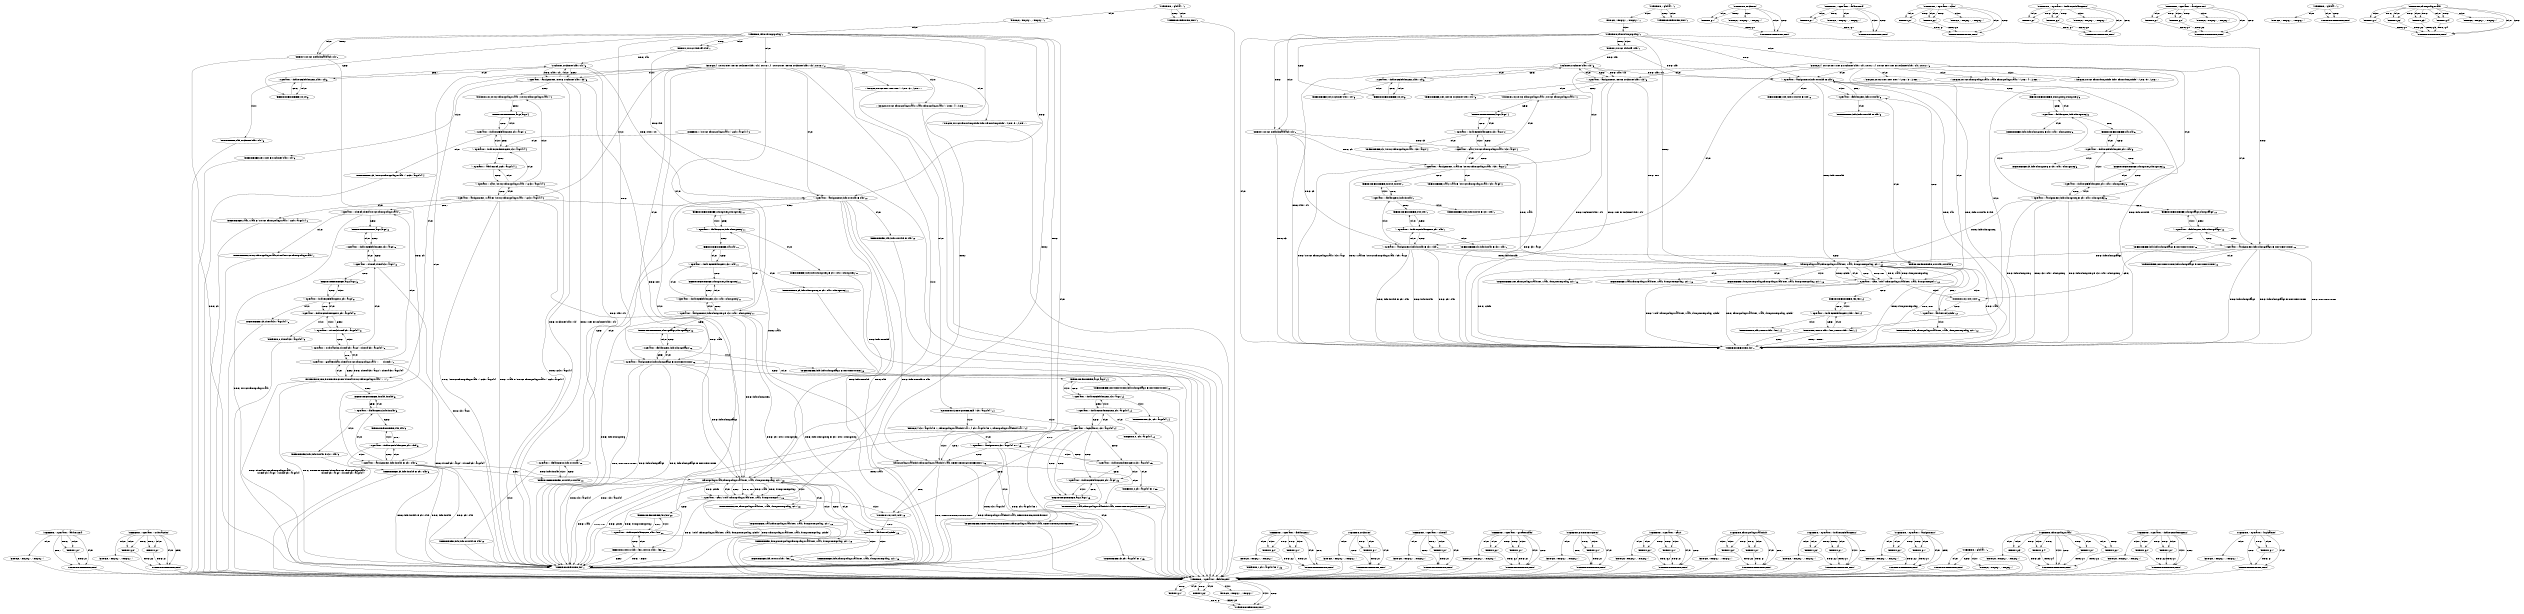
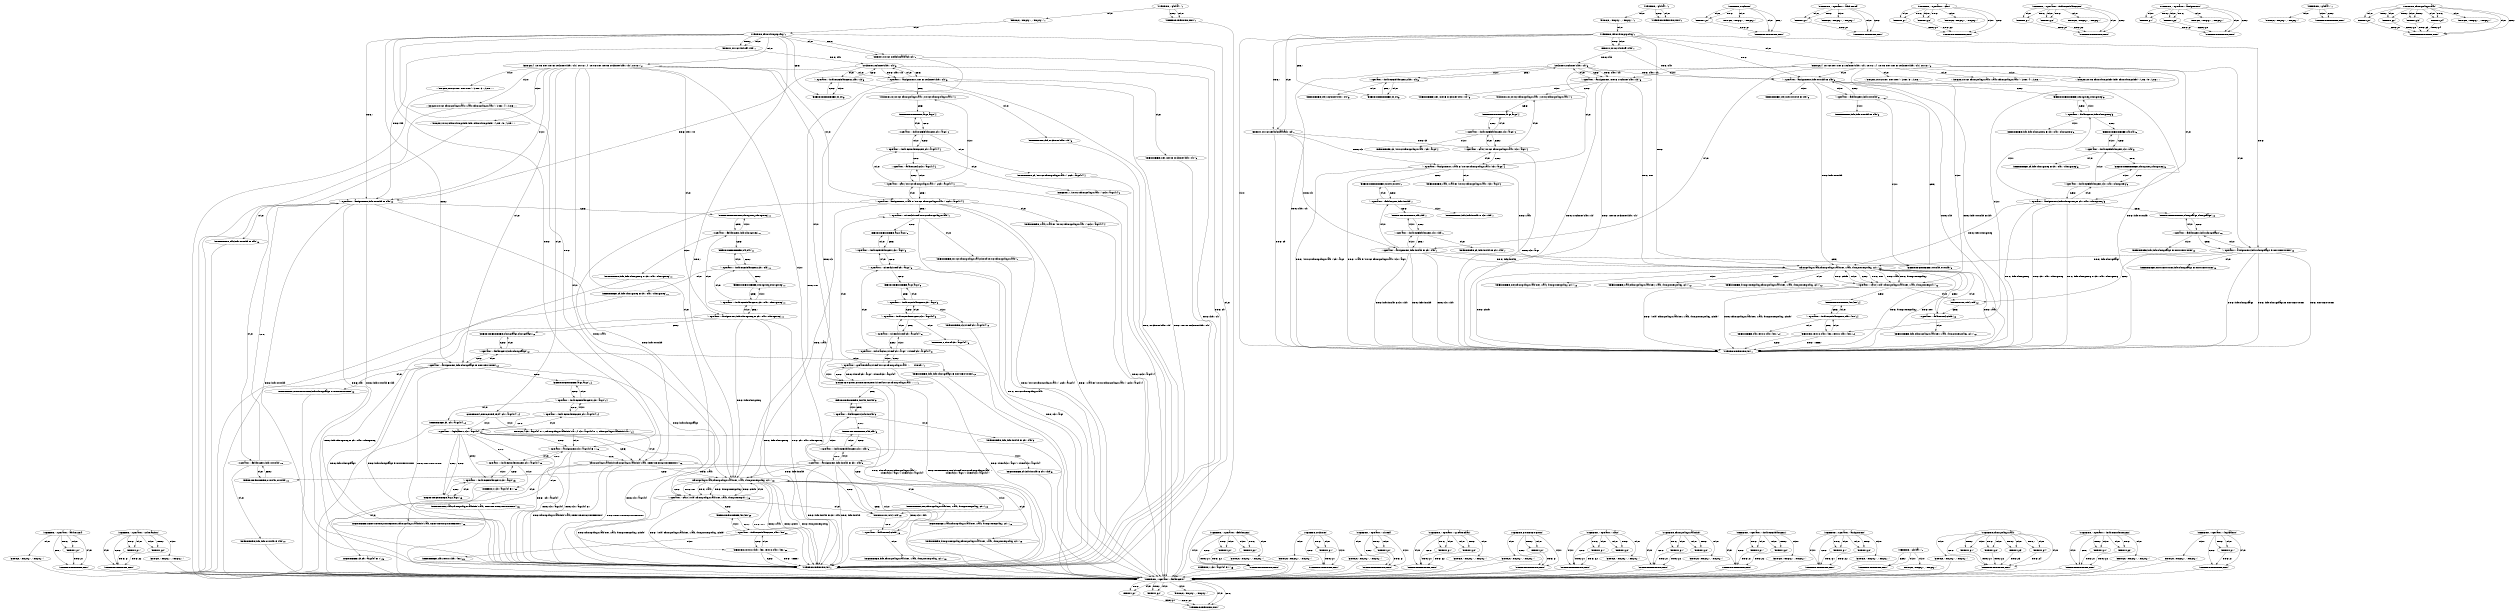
(595, 136) -> (993, 176)
(1139, 437) -> none
